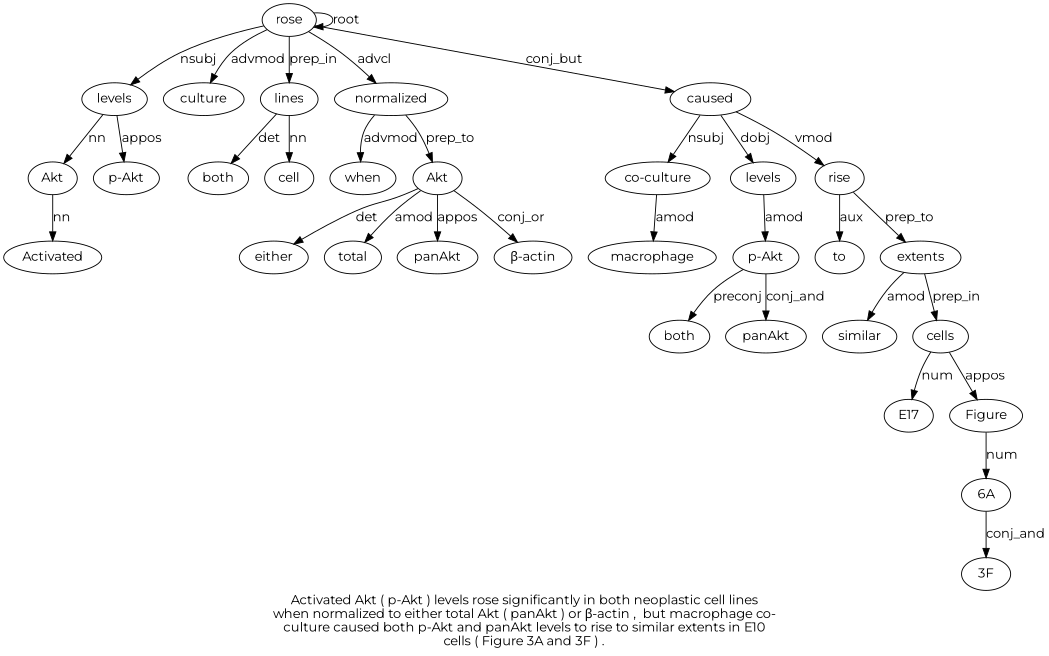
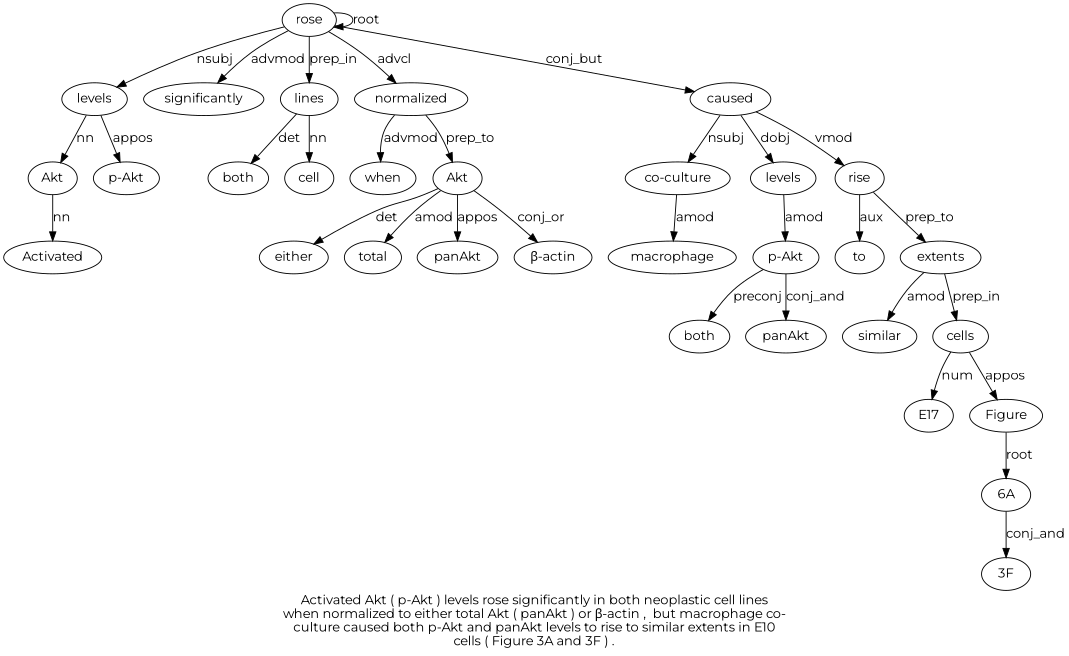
(204, 99) -> (204, 99)
(1002, 455) -> (1020, 455)
